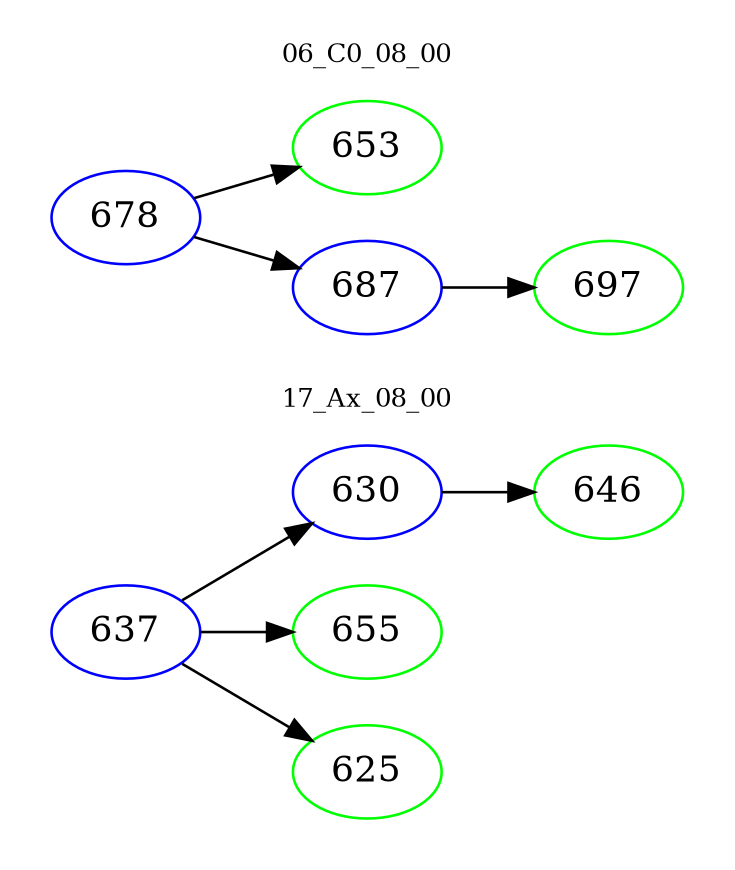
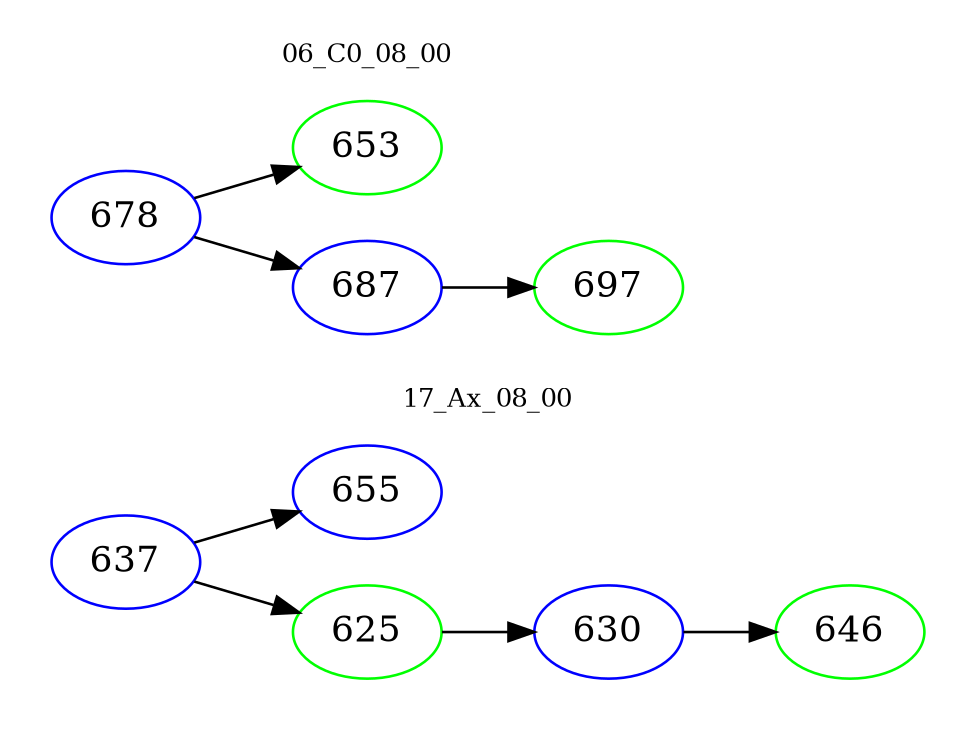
(236, 569) -> (475, 632)
(367, 632) -> (367, 492)
